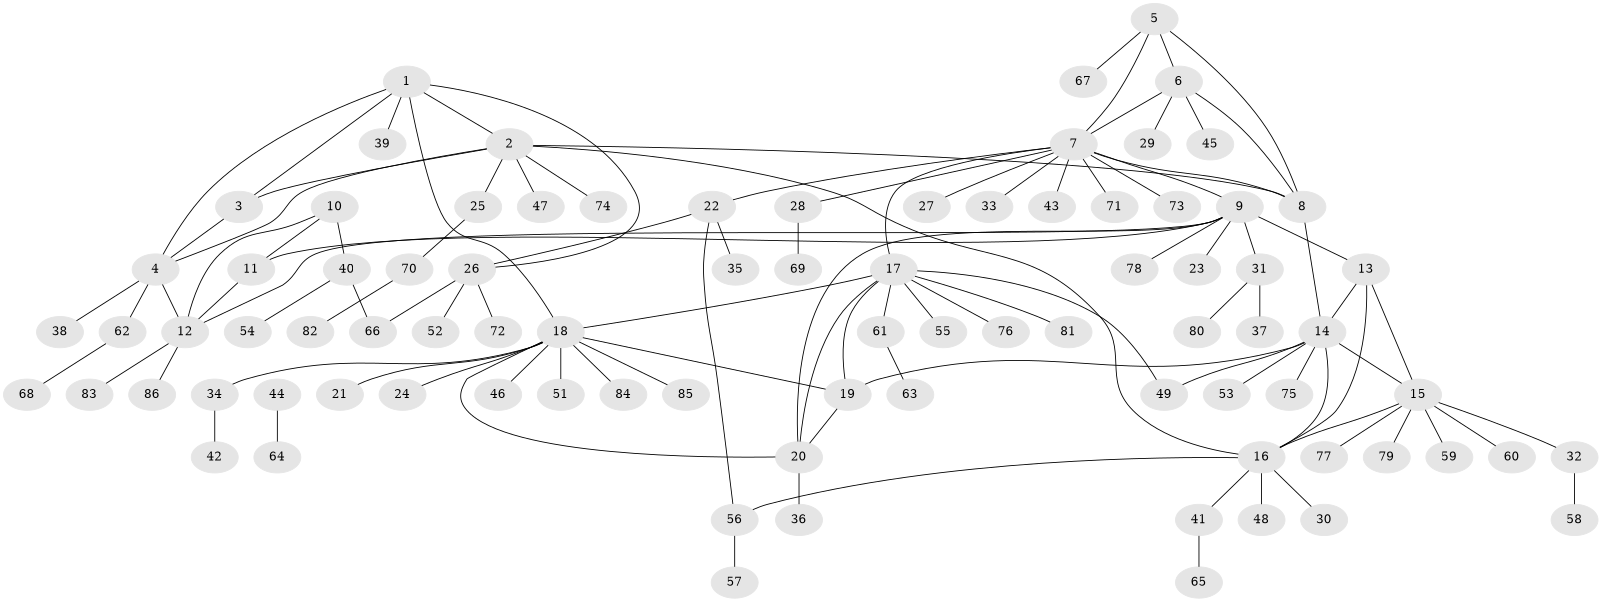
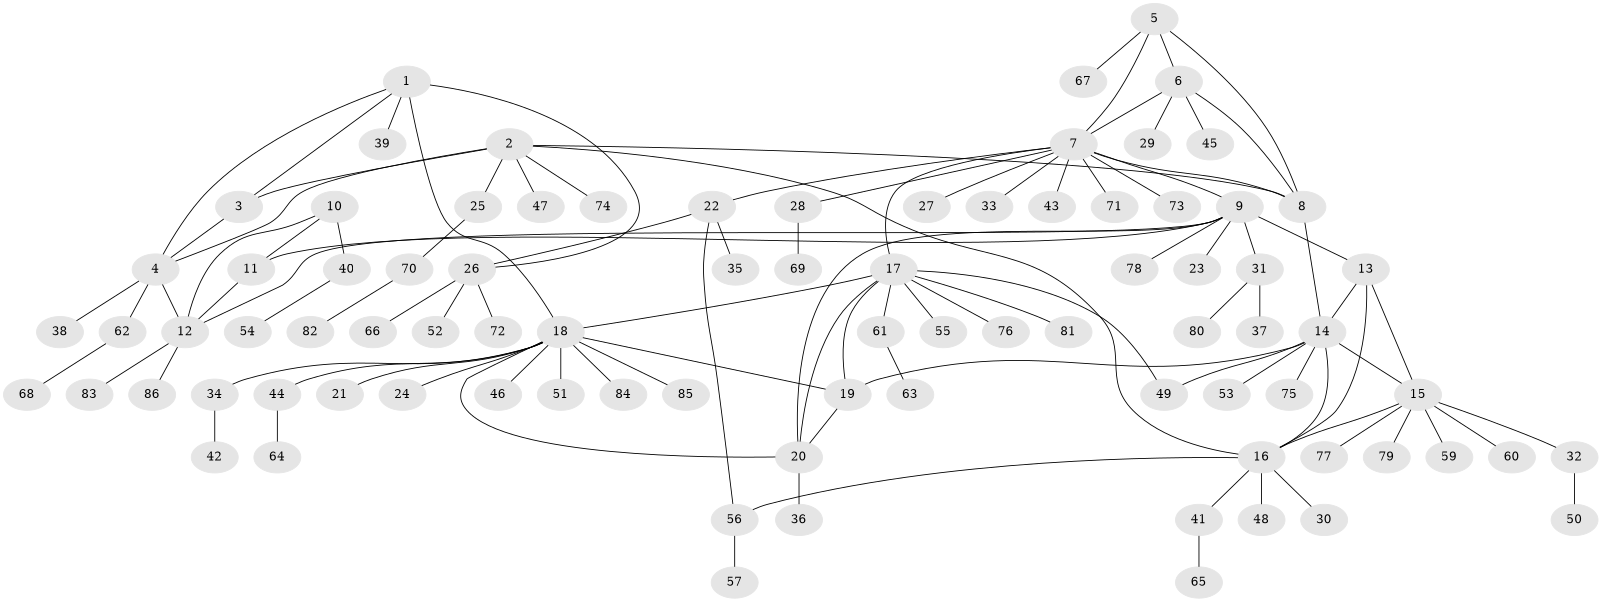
(458, 113) -> none
(362, 306) -> none
none -> (356, 368)
(1575, 520) -> (1575, 520)
